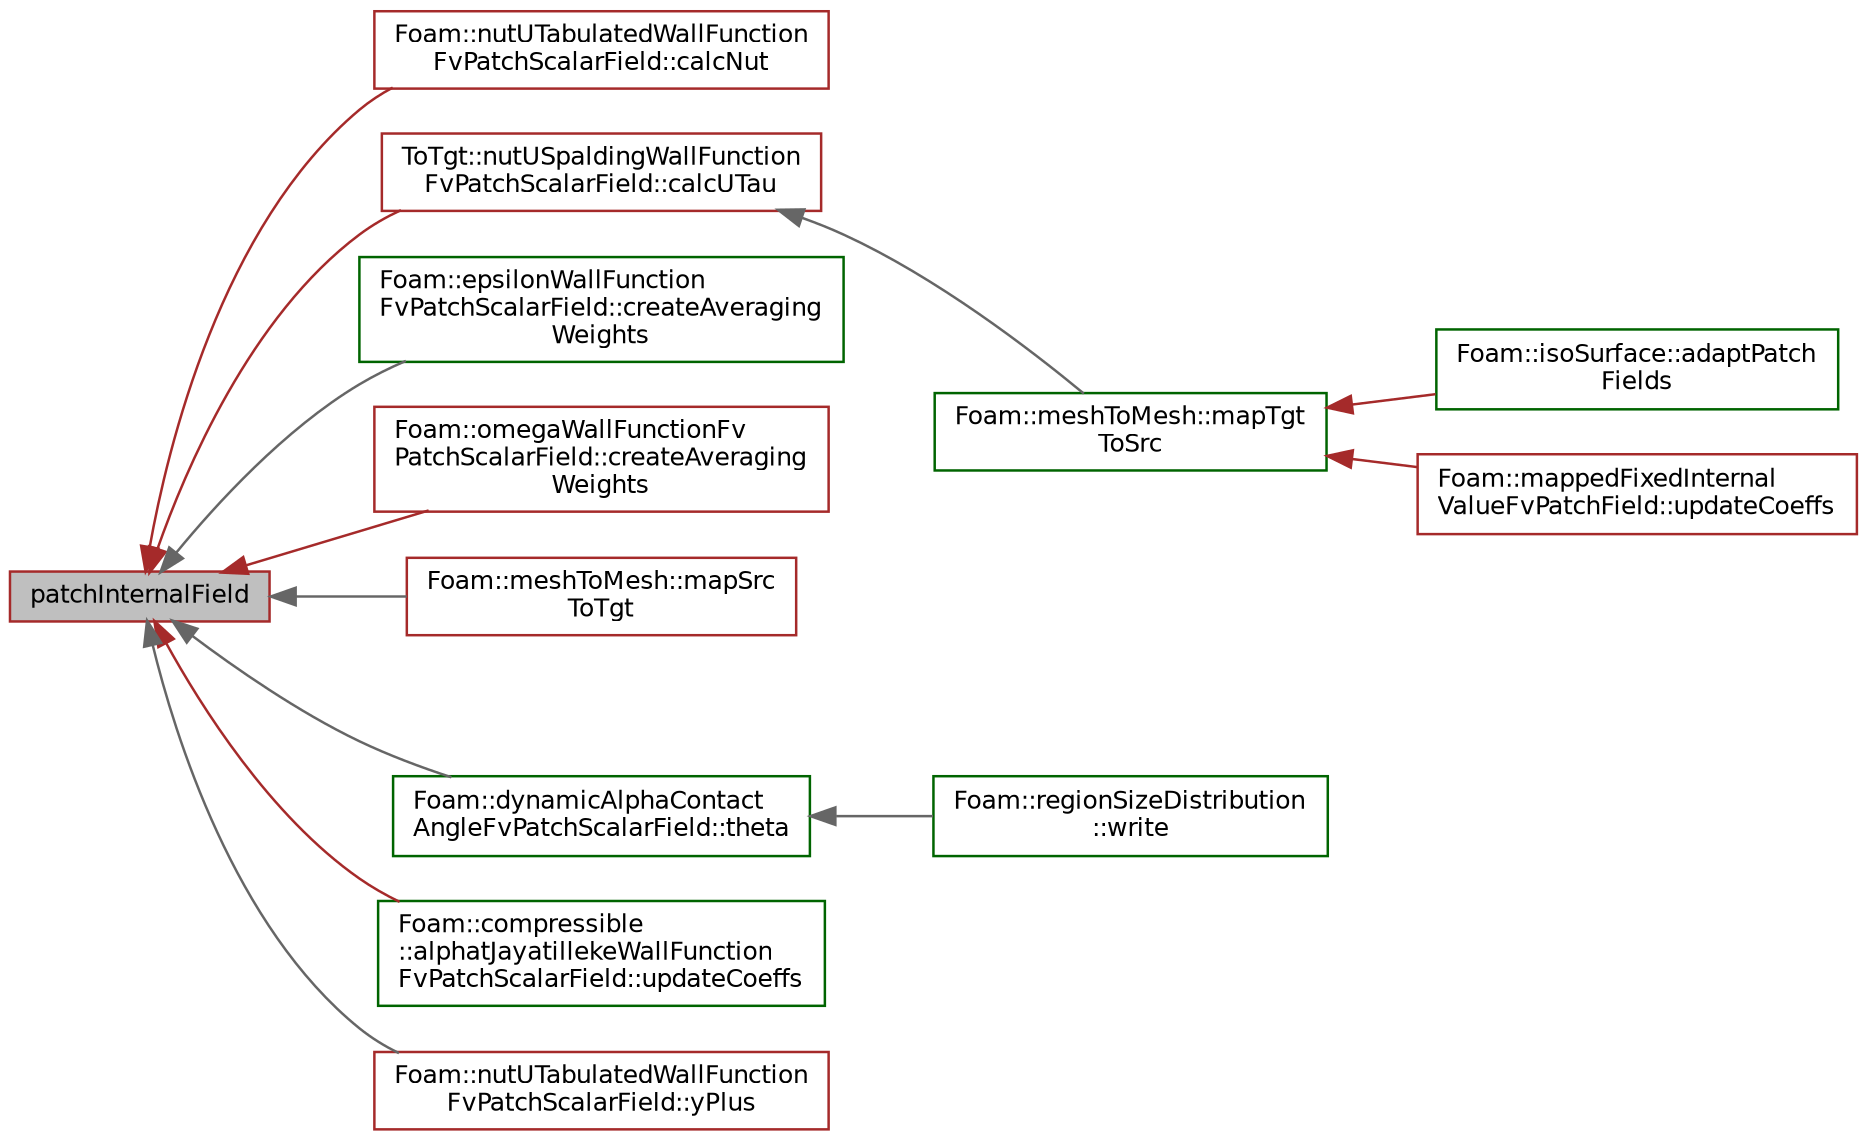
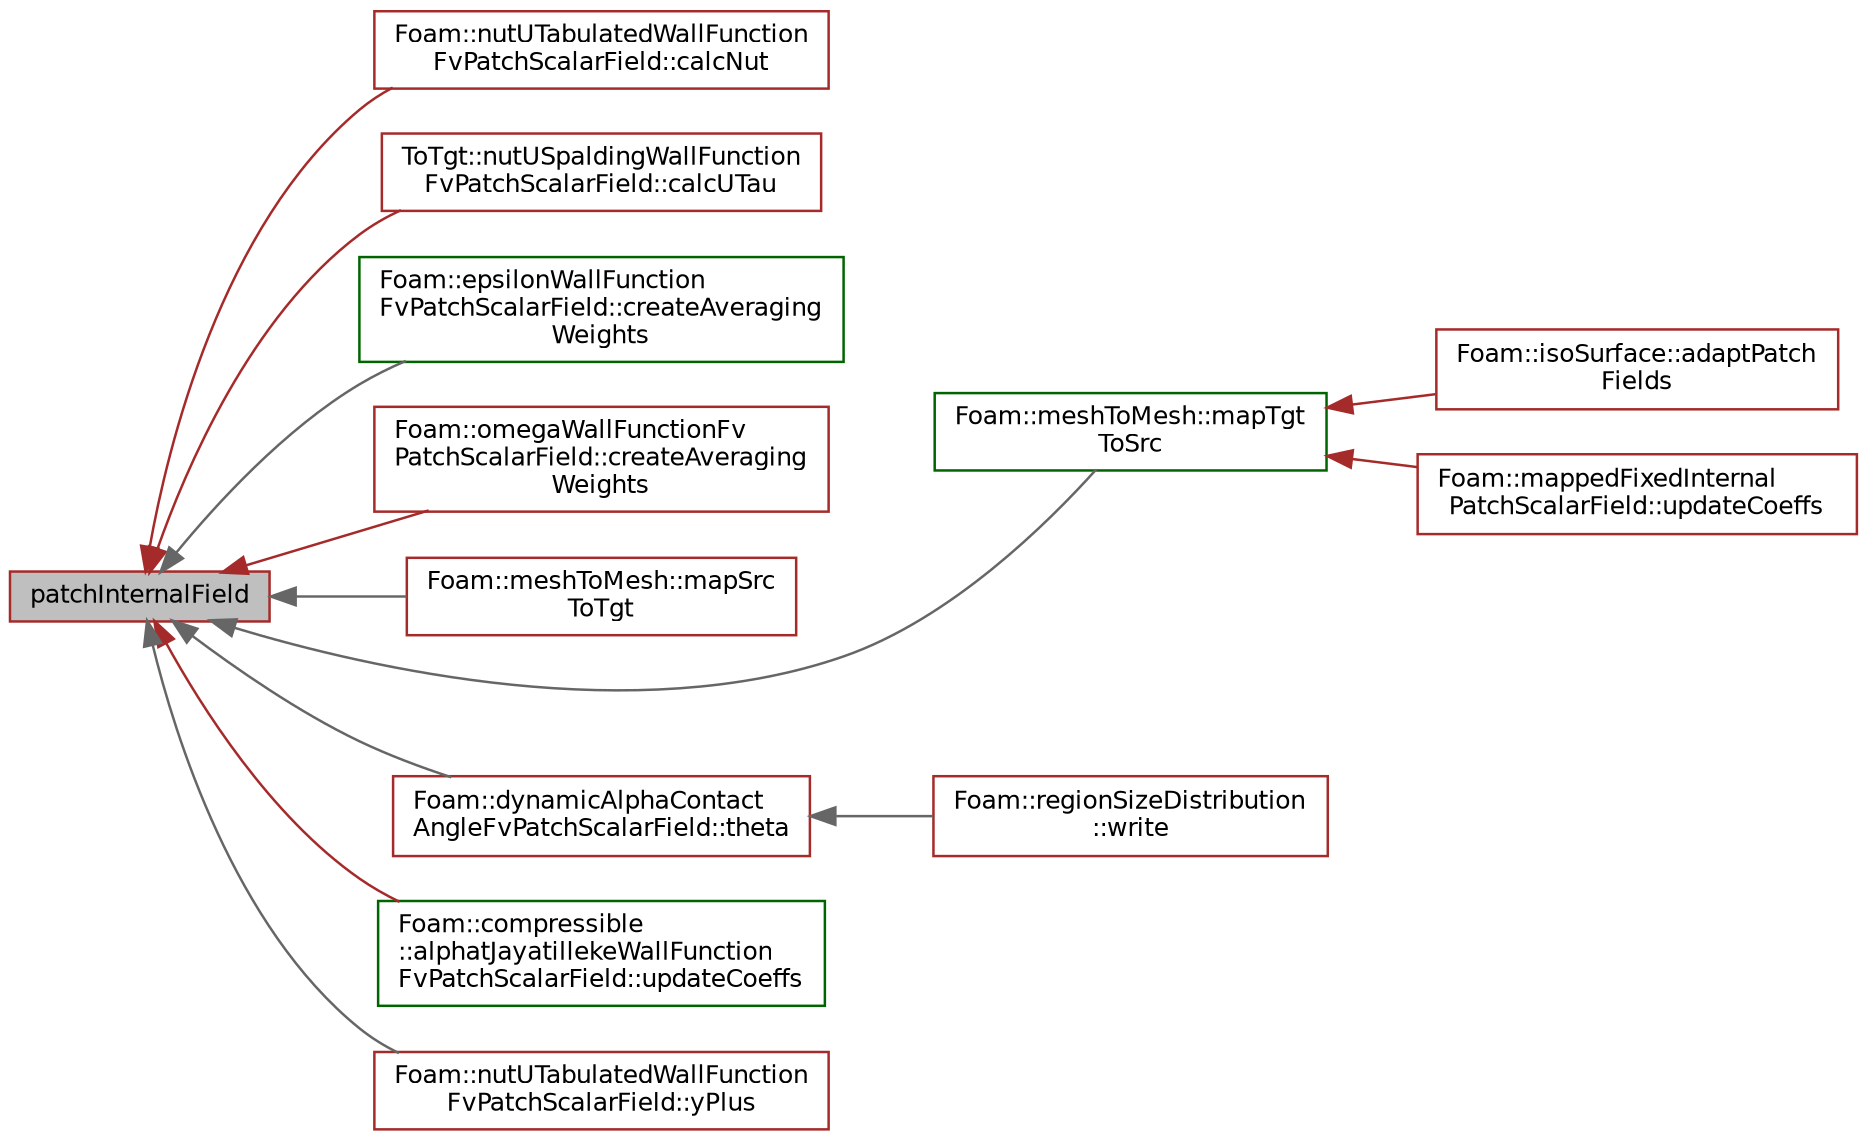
(950, 294) -> (696, 686)
(1637, 369) -> (1637, 369)
(1637, 494) -> (1637, 494)
(601, 816) -> (601, 816)
(1131, 816) -> (1131, 816)
